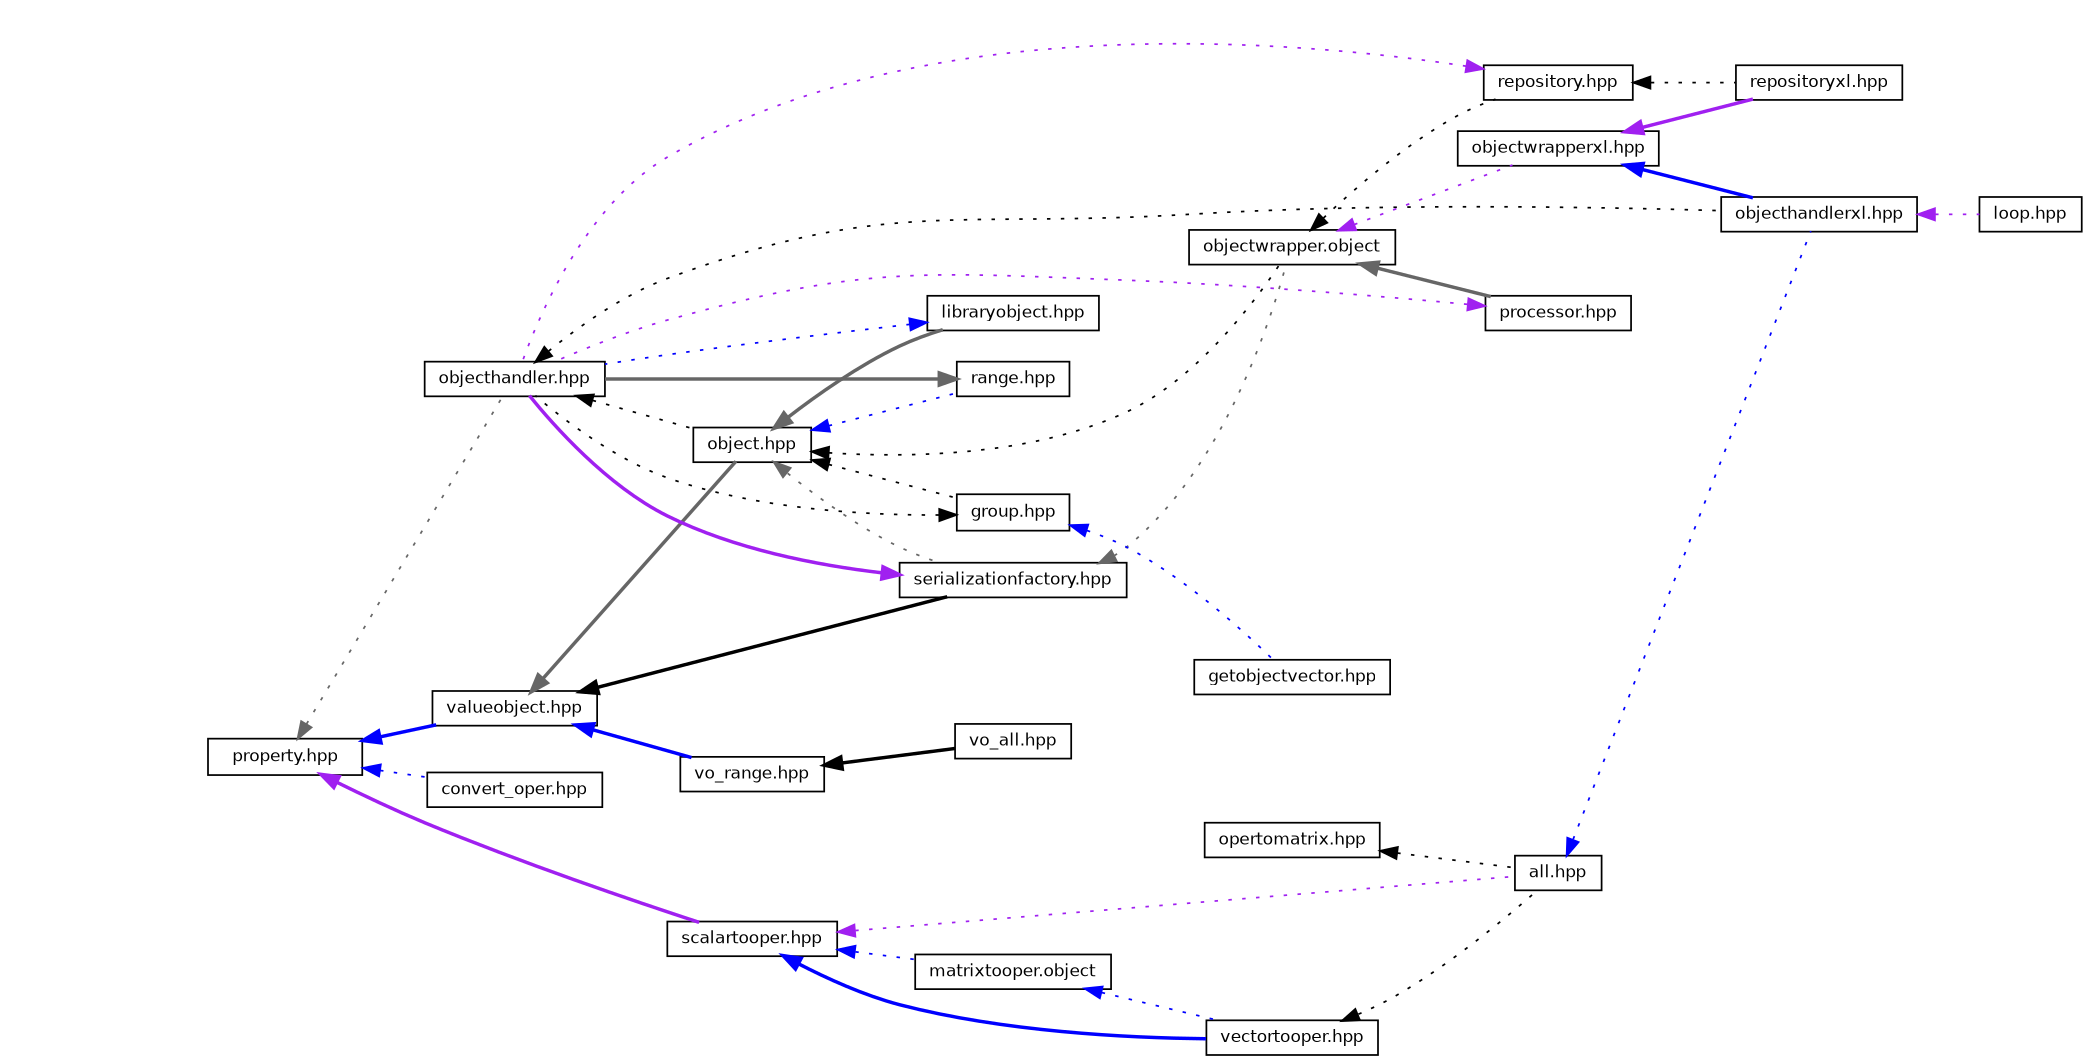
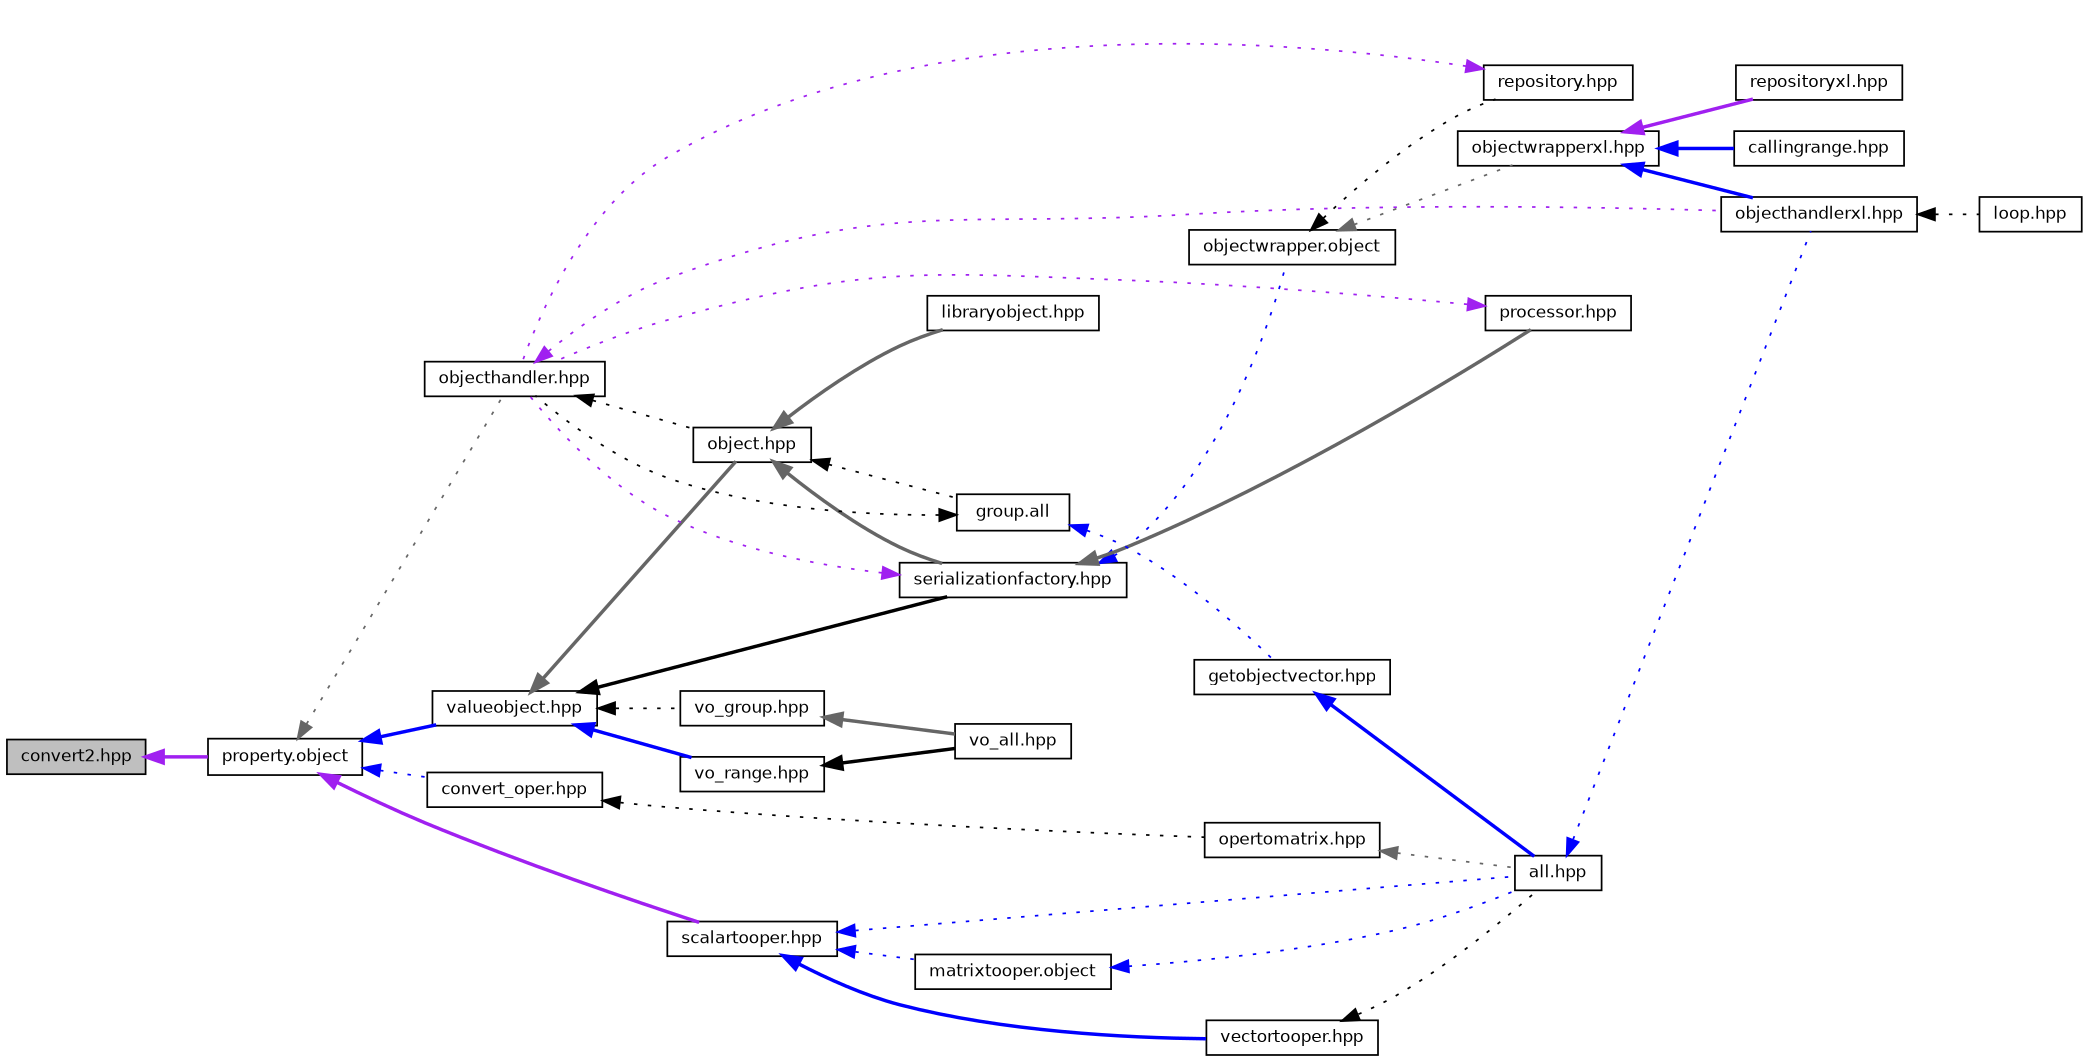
(1693, 83) -> none
none -> (1819, 148)
(1433, 195) -> (1433, 195)
(1957, 214) -> (1957, 214)
(1121, 217) -> (1121, 217)
(1434, 282) -> (1319, 454)
(757, 343) -> none
(1013, 379) -> none
(1223, 424) -> (1223, 424)
(1086, 428) -> none
(1013, 512) -> (1013, 512)
(861, 526) -> (861, 526)
(694, 528) -> (694, 528)
none -> (752, 708)
none -> (76, 757)
(285, 757) -> (285, 757)
none -> (1432, 780)
none -> (912, 824)
(1456, 860) -> (1456, 860)
(1185, 903) -> (1185, 903)
(1162, 1007) -> (1326, 944)
